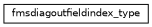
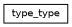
(76, 14) -> (36, 14)
